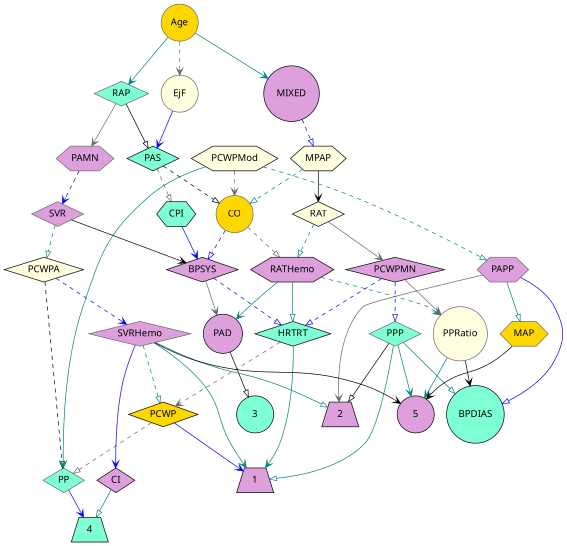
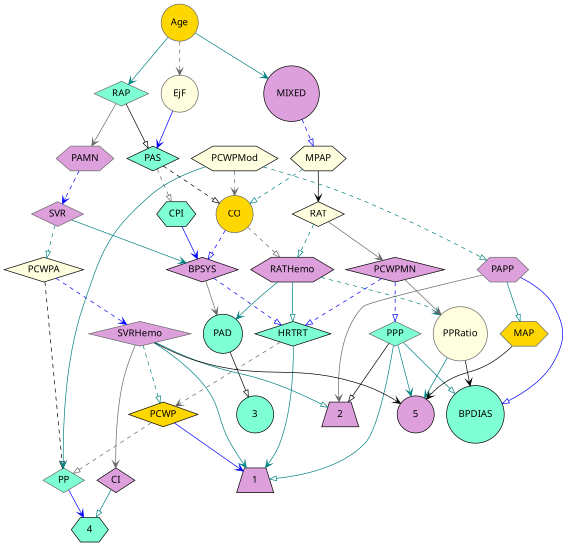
(126, 240) -> (126, 240)
(223, 334) -> (223, 334)
(119, 402) -> (119, 402)
(90, 530) -> (90, 530)
